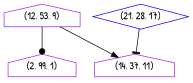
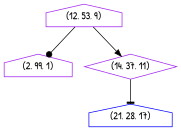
(141, 17) -> (131, 117)
(138, 40) -> (131, 90)
(134, 67) -> (131, 67)
